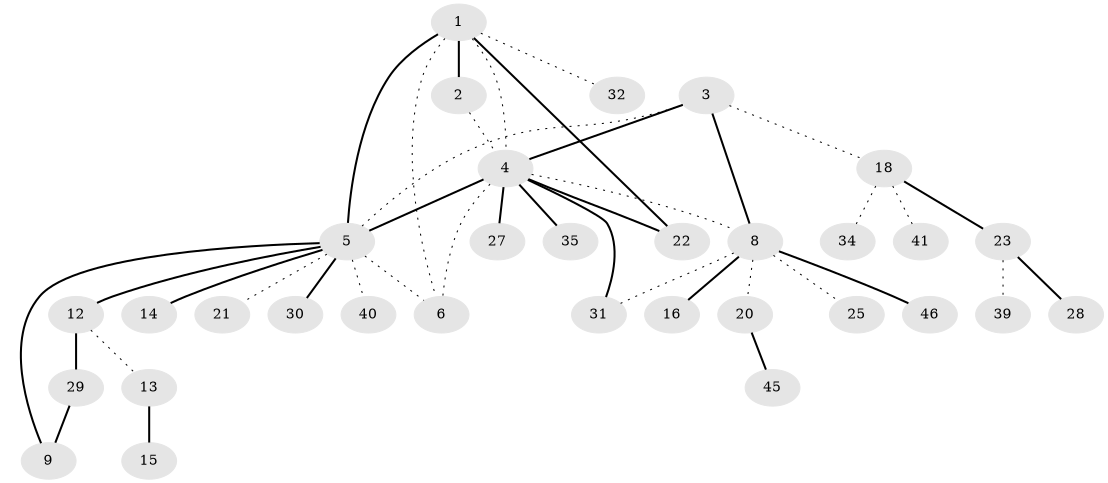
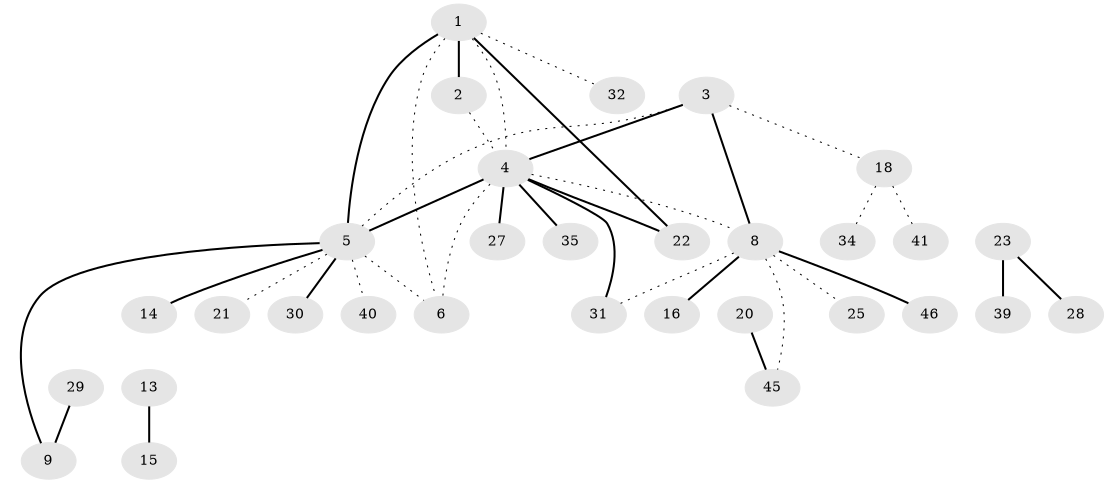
(944, 205) -> none
(750, 278) -> (784, 313)
(1003, 278) -> (1003, 278)
(76, 315) -> none
